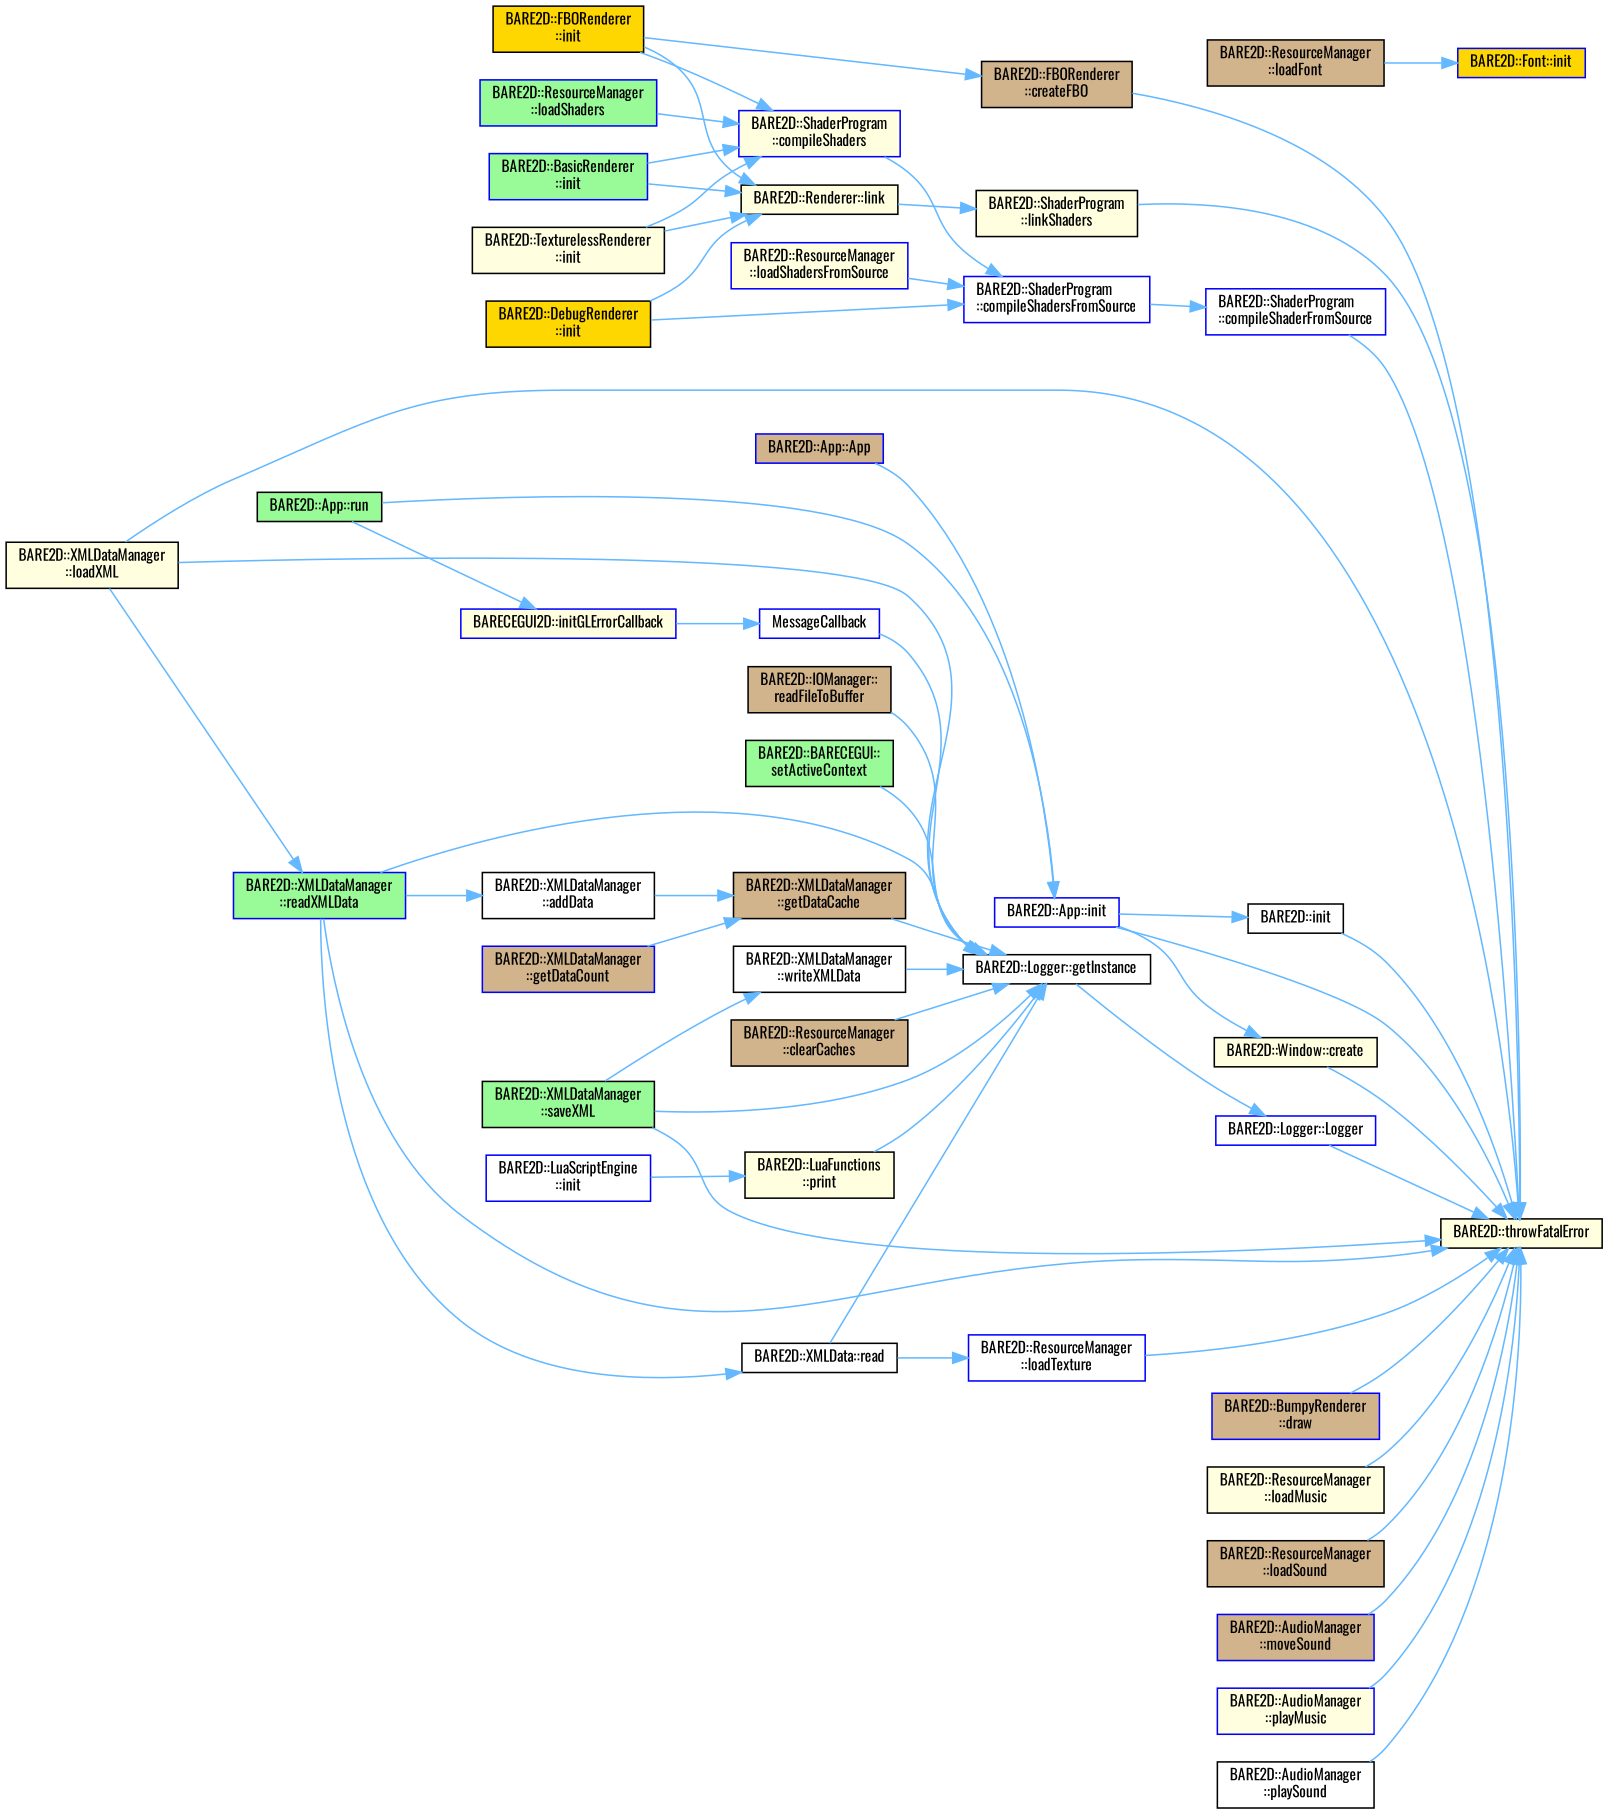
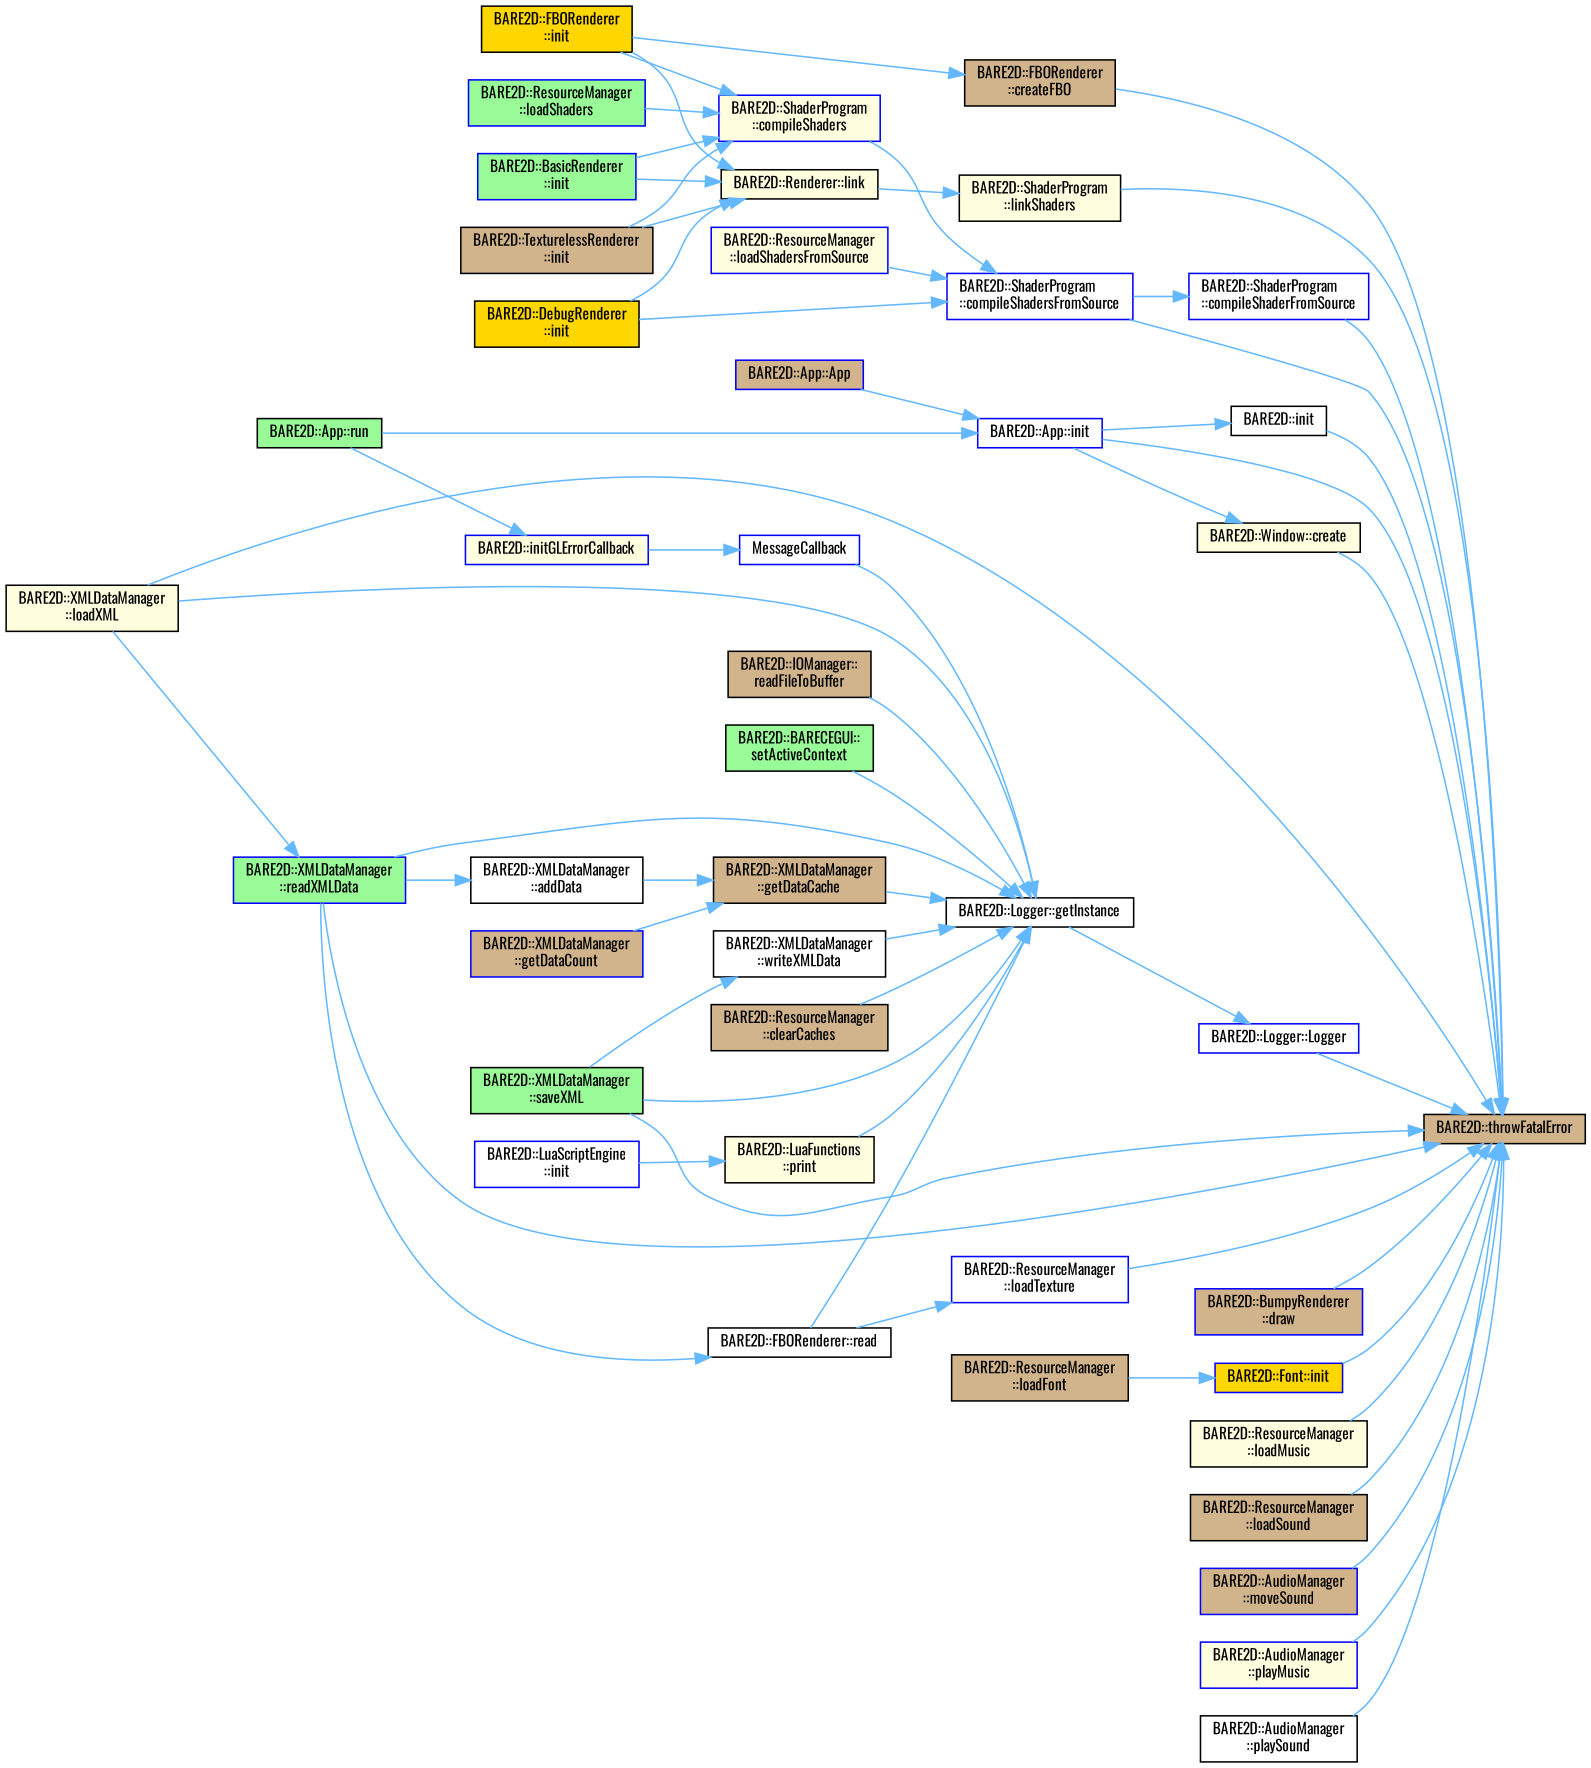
(568, 250) -> (557, 250)
none -> (1418, 496)
(568, 624) -> (557, 550)
(1522, 1233) -> (1505, 1129)
none -> (1434, 1274)
(820, 1358) -> (800, 1343)
